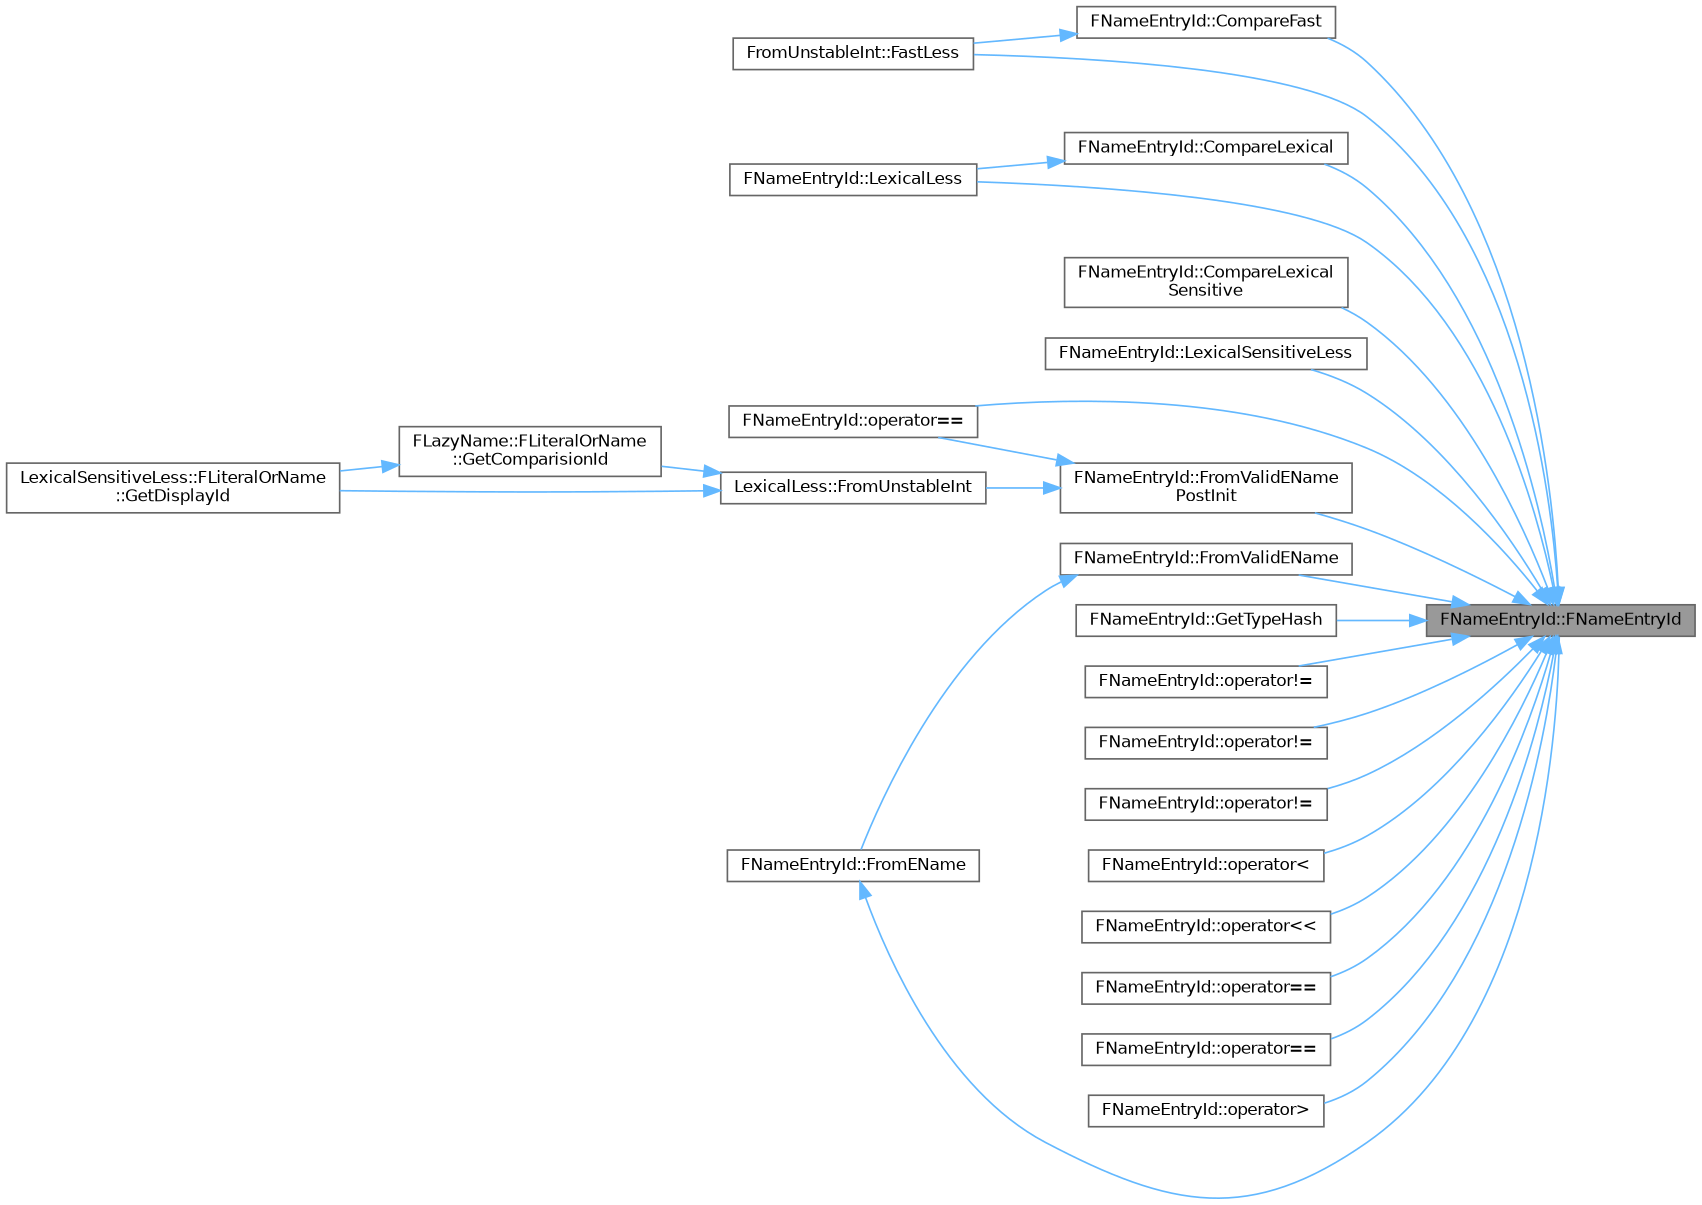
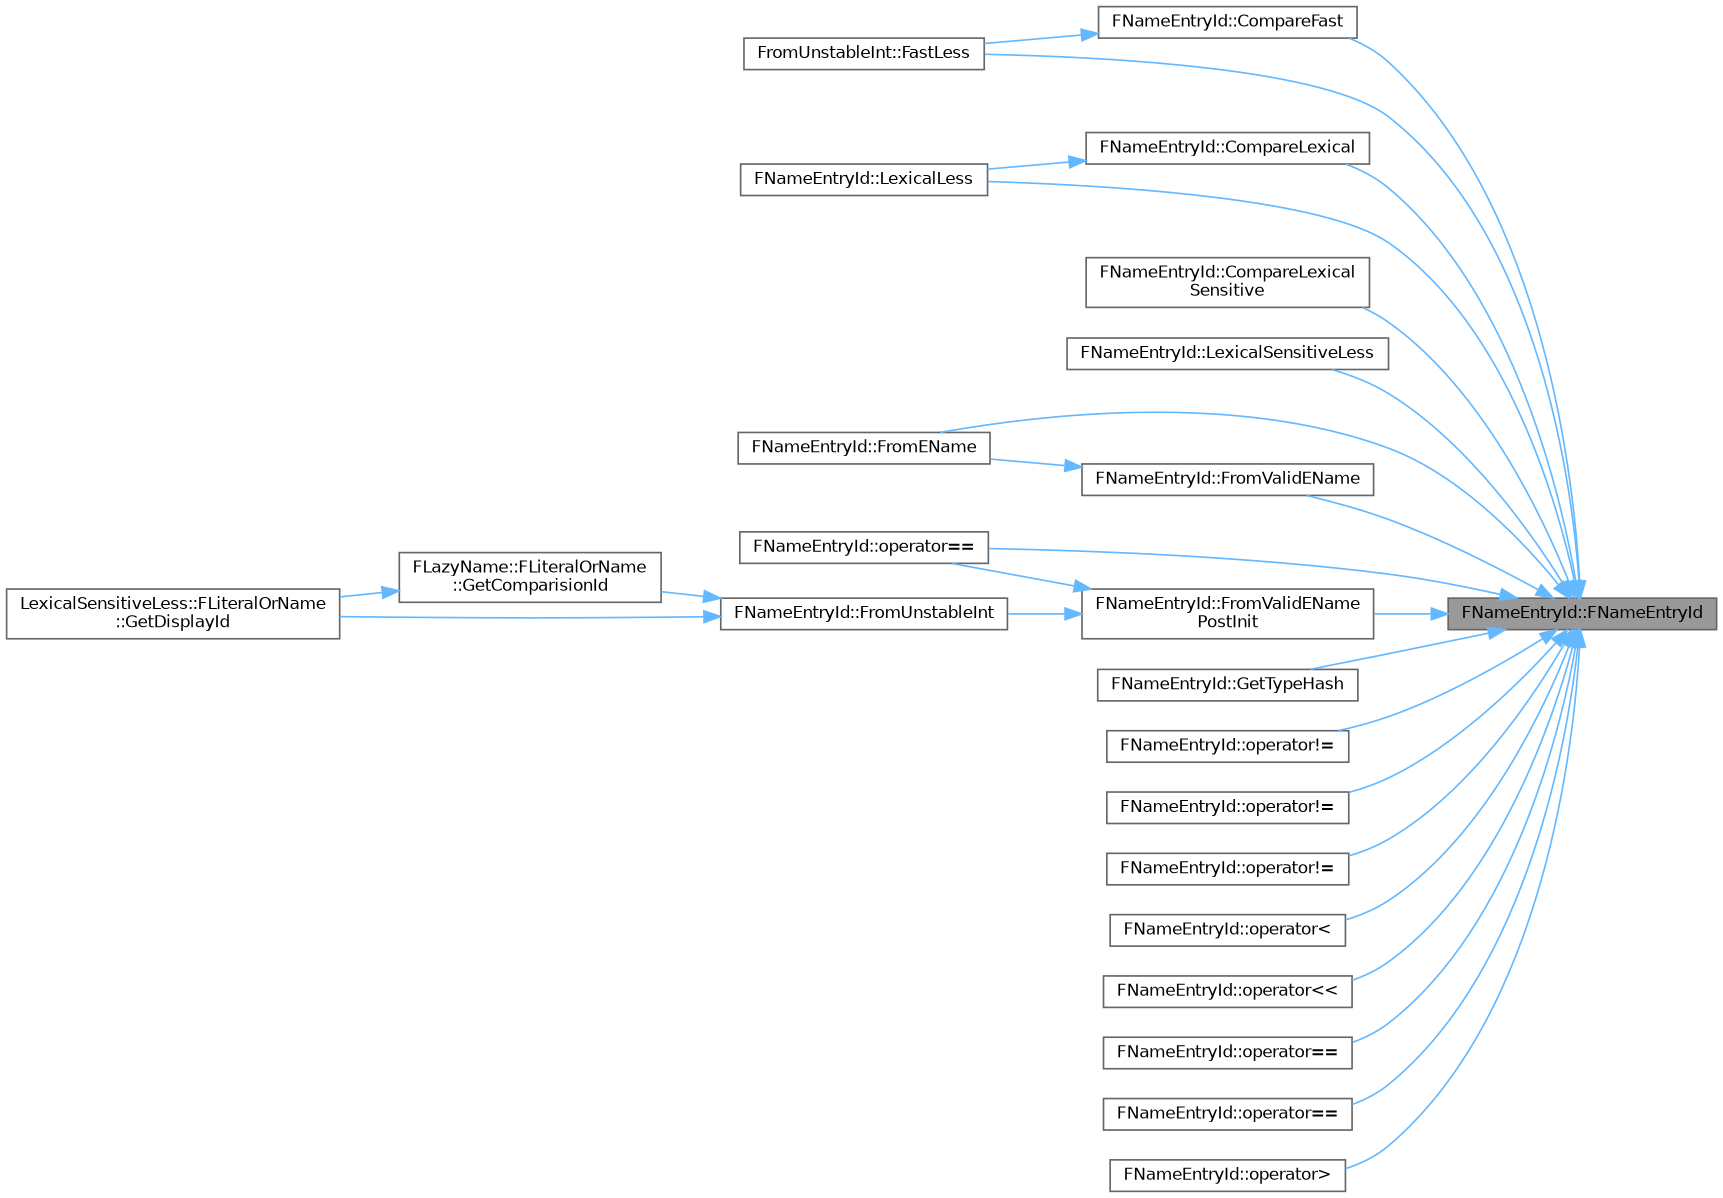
(853, 488) -> (864, 614)
(1326, 1168) -> (1275, 421)
